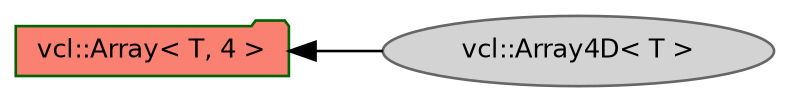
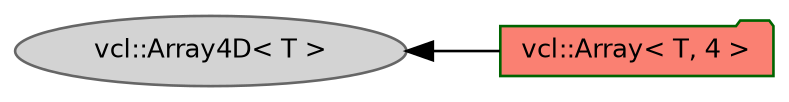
(349, 51) -> (467, 51)
